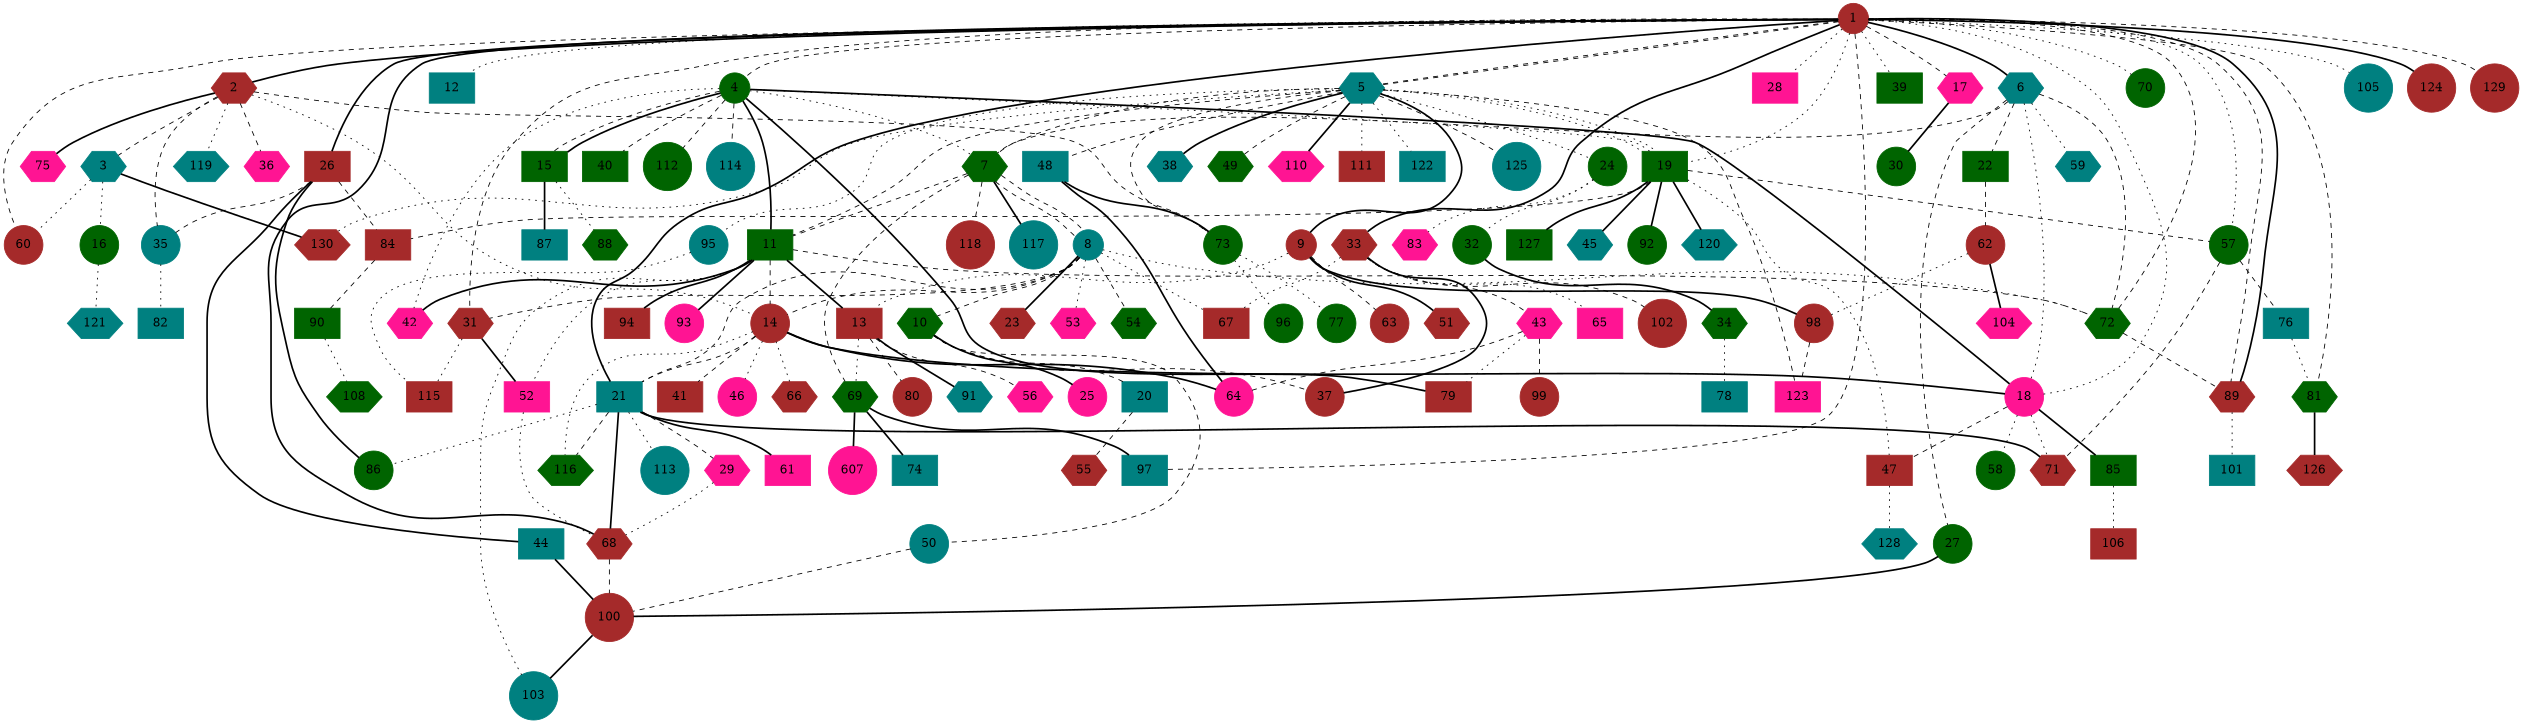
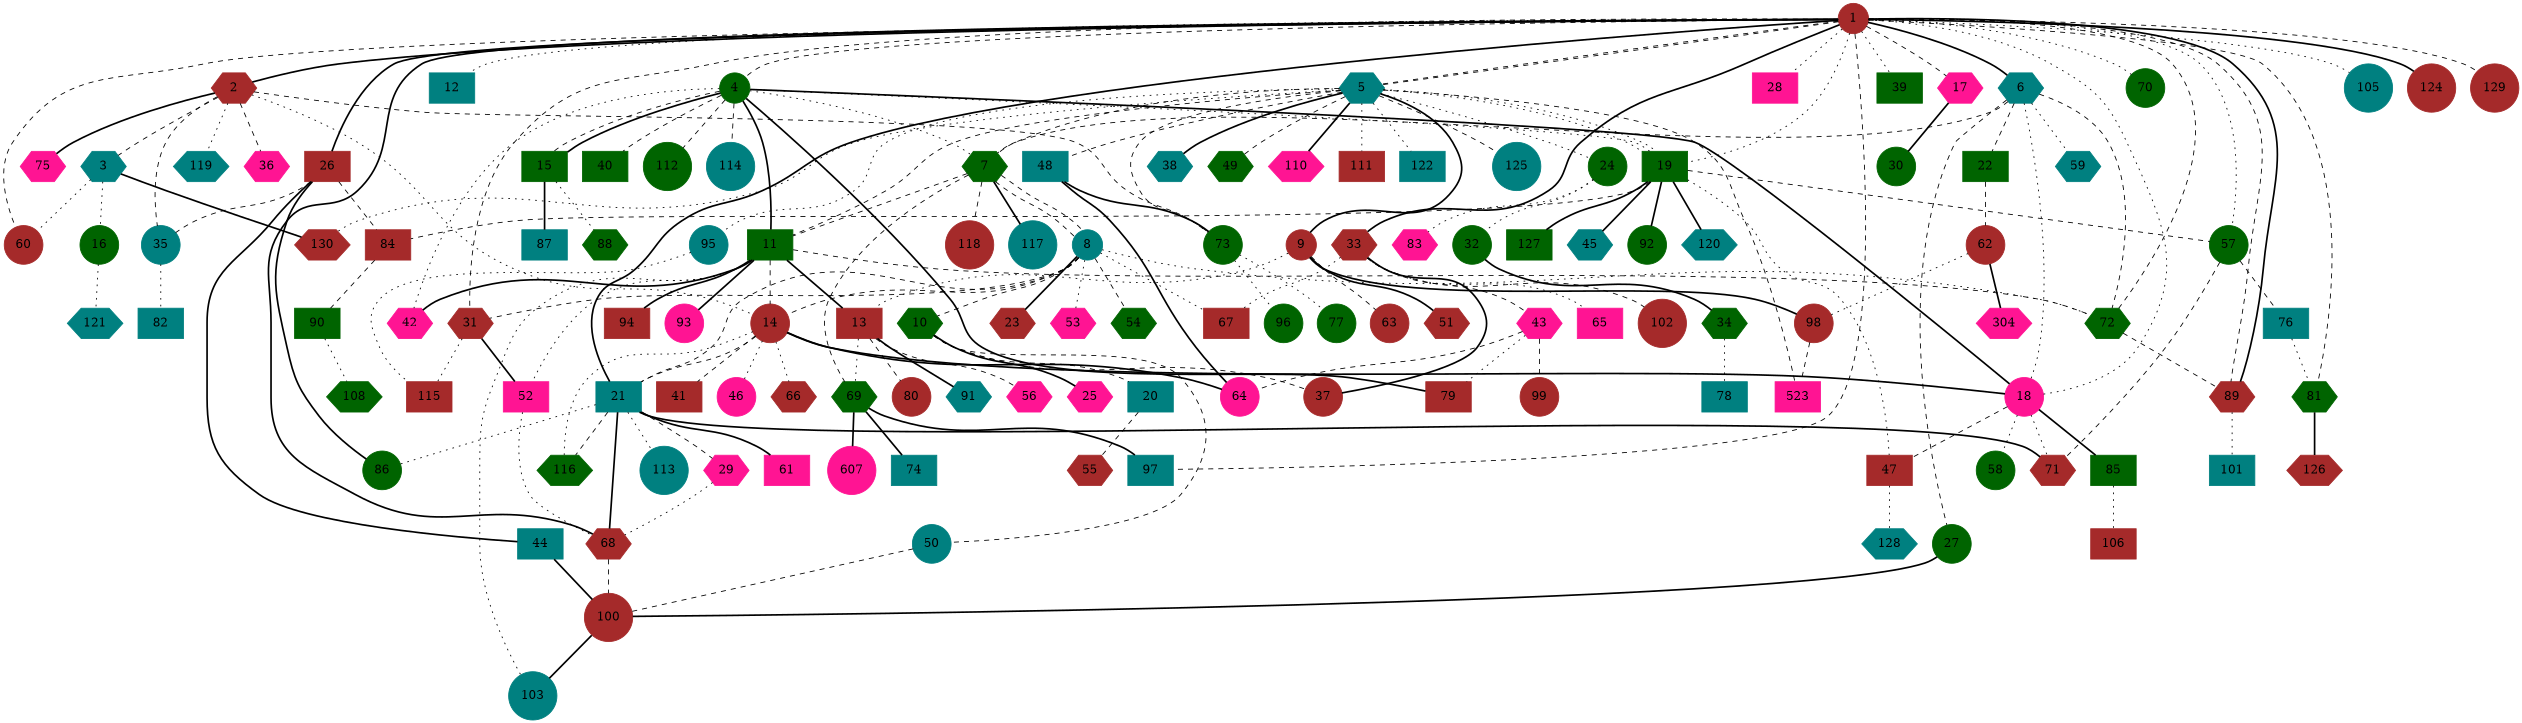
(2004, 323) -> (2004, 323)
(1087, 397) -> (1090, 397)
(1798, 397) -> (1798, 397)
